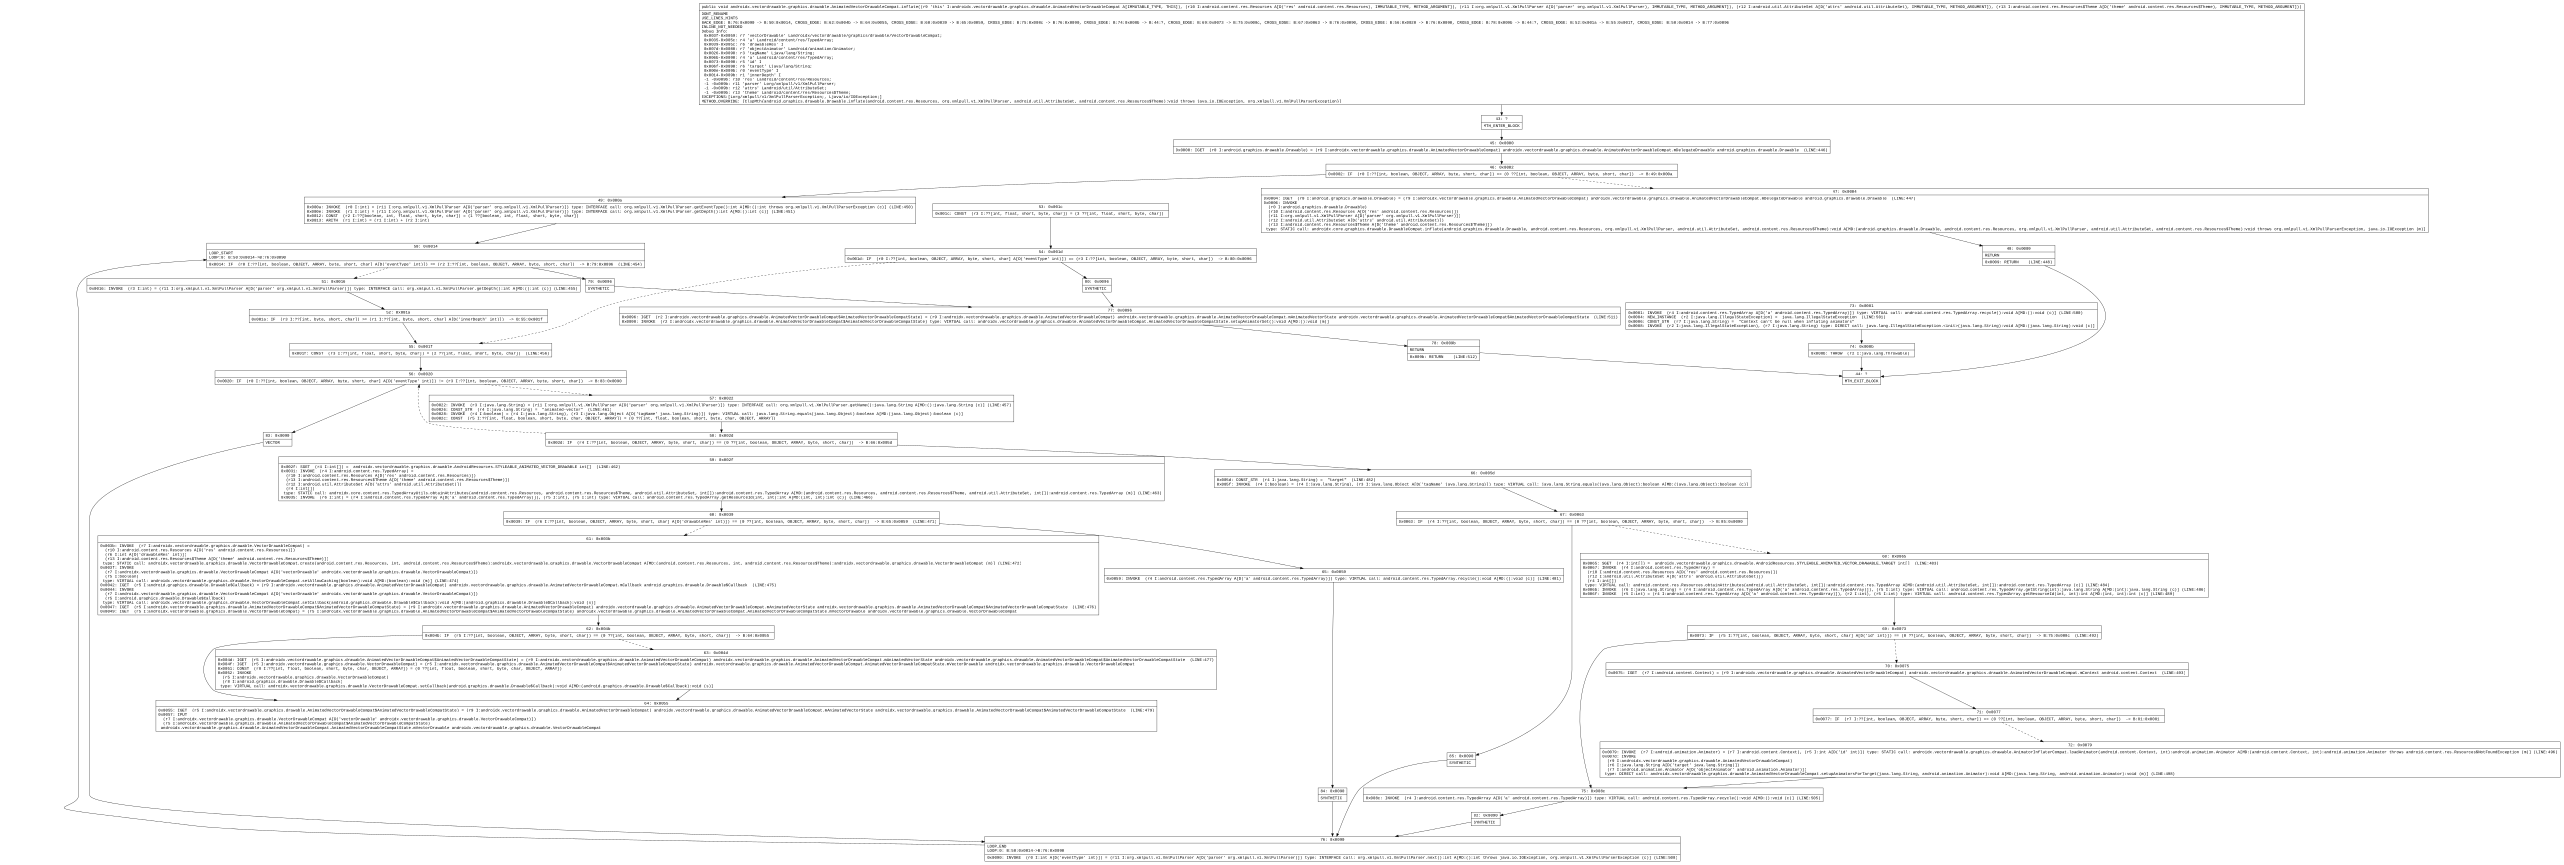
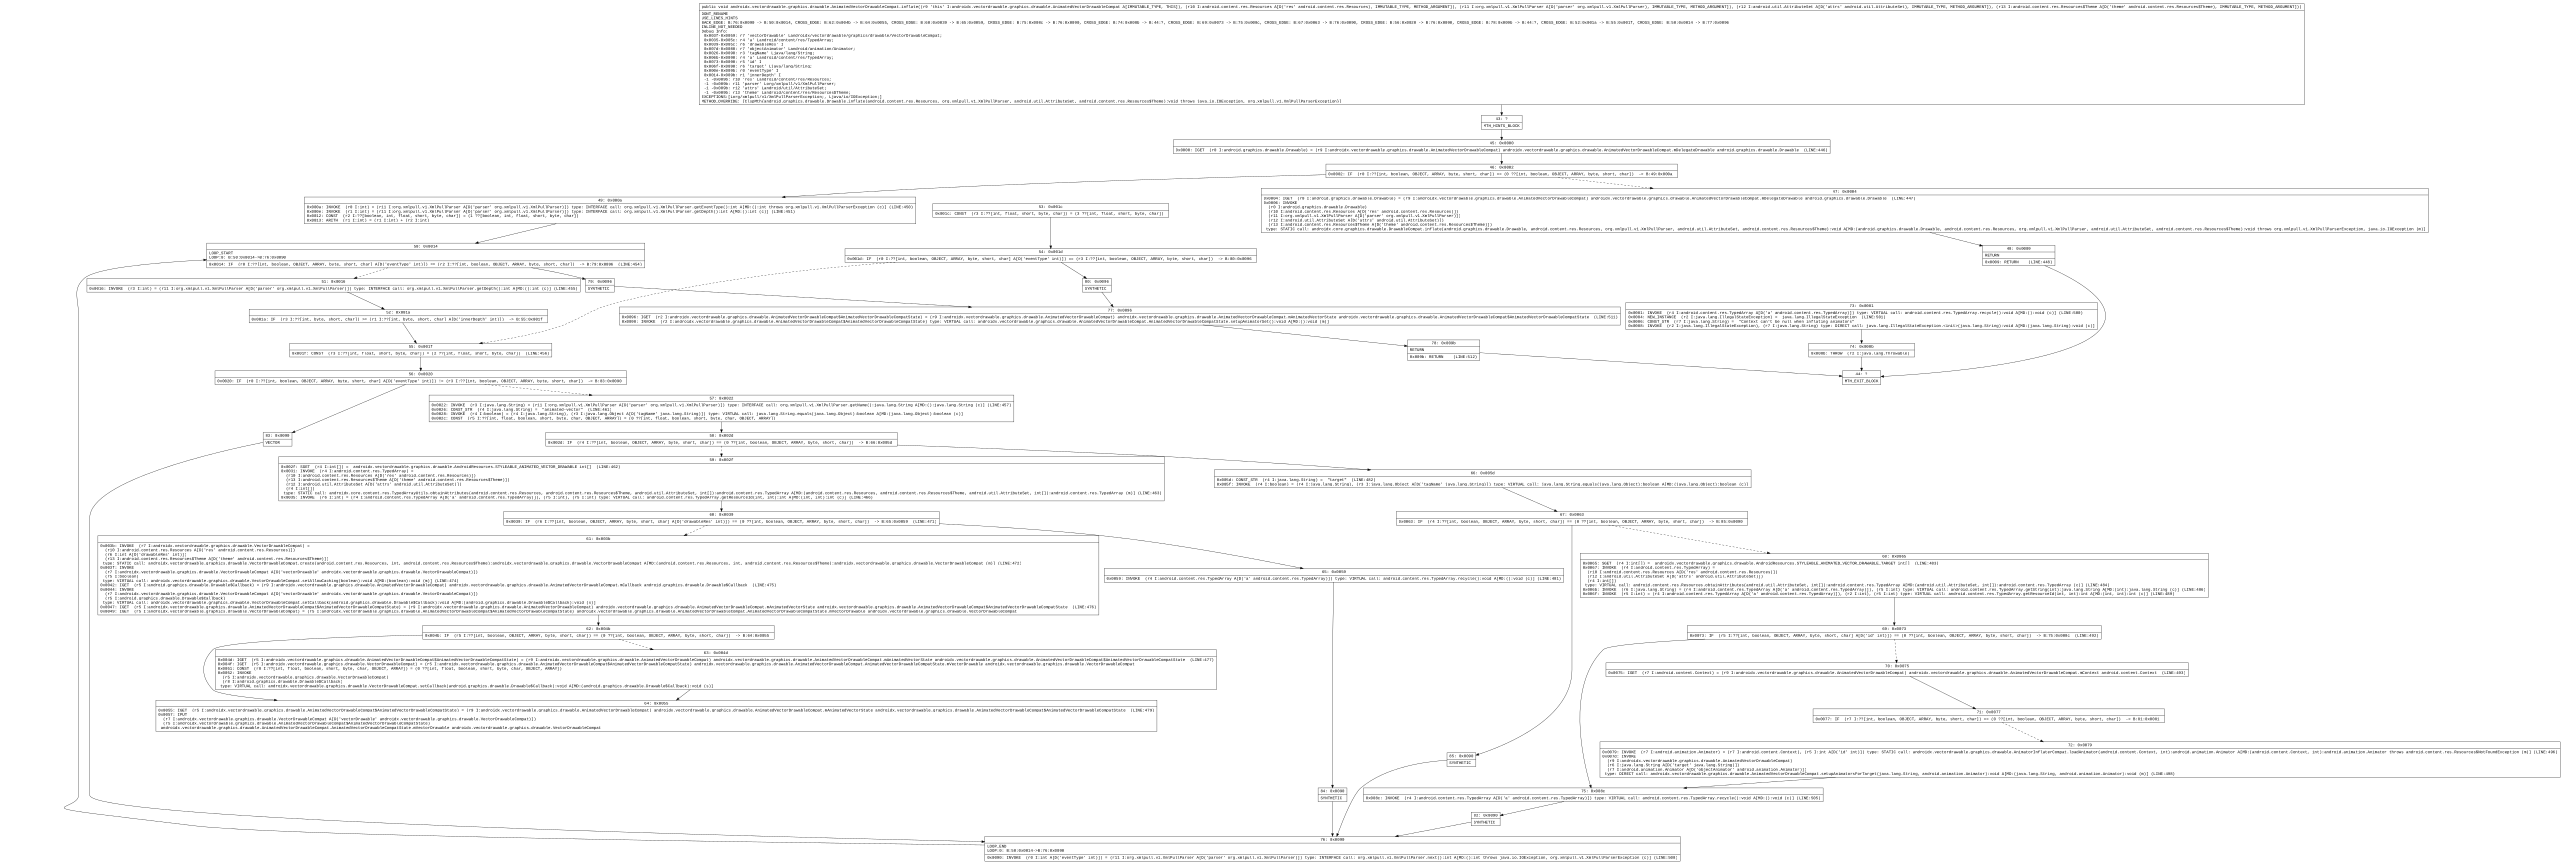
(1502, 126) -> (1502, 126)
(467, 428) -> (721, 450)
